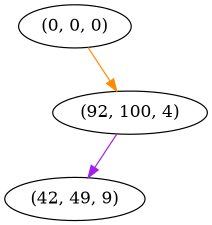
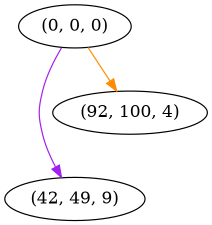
(106, 151) -> (40, 107)
